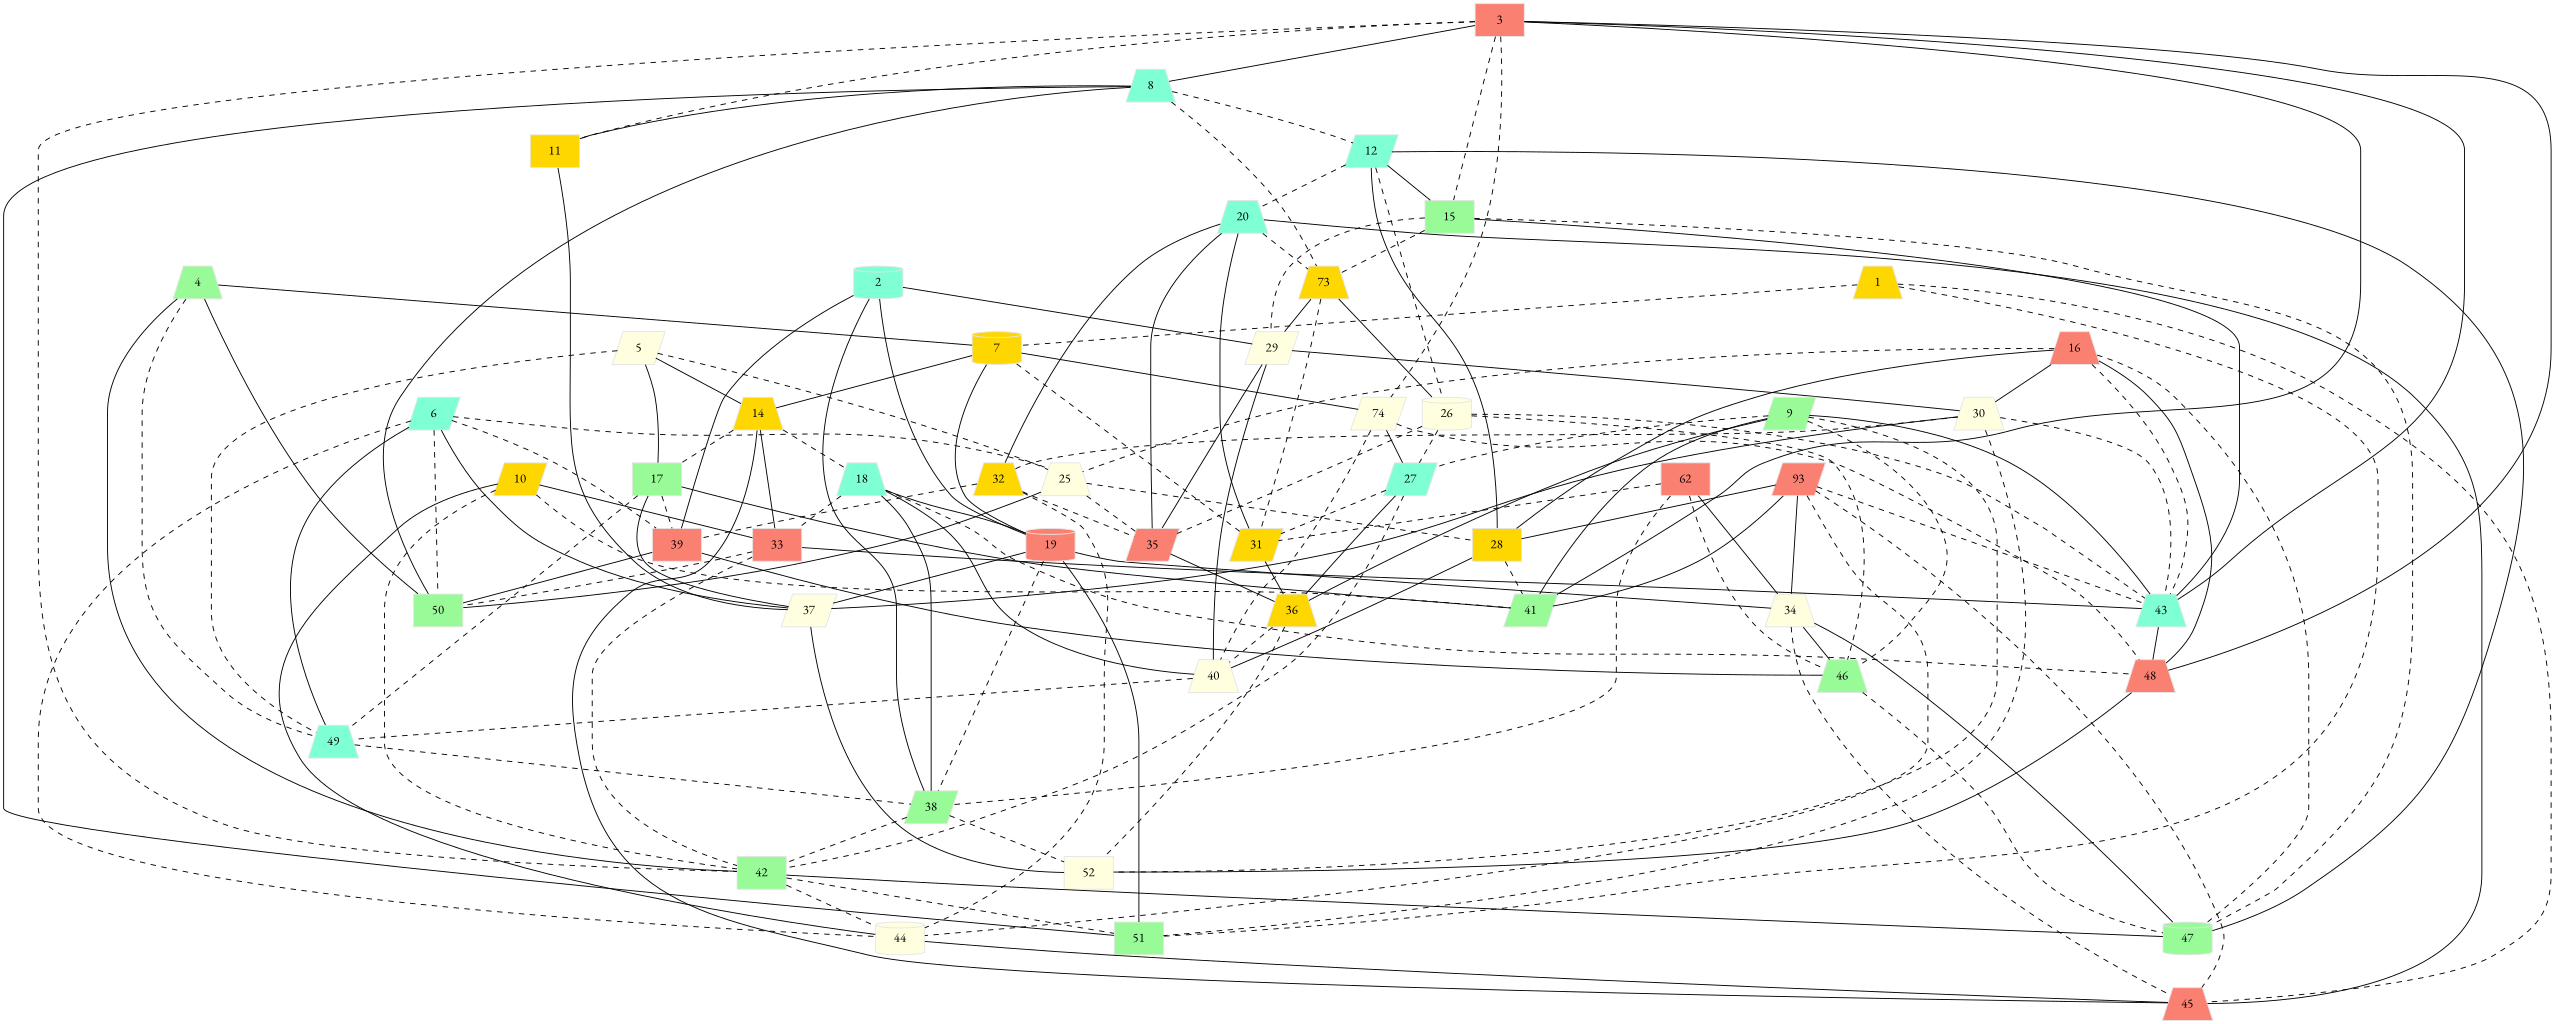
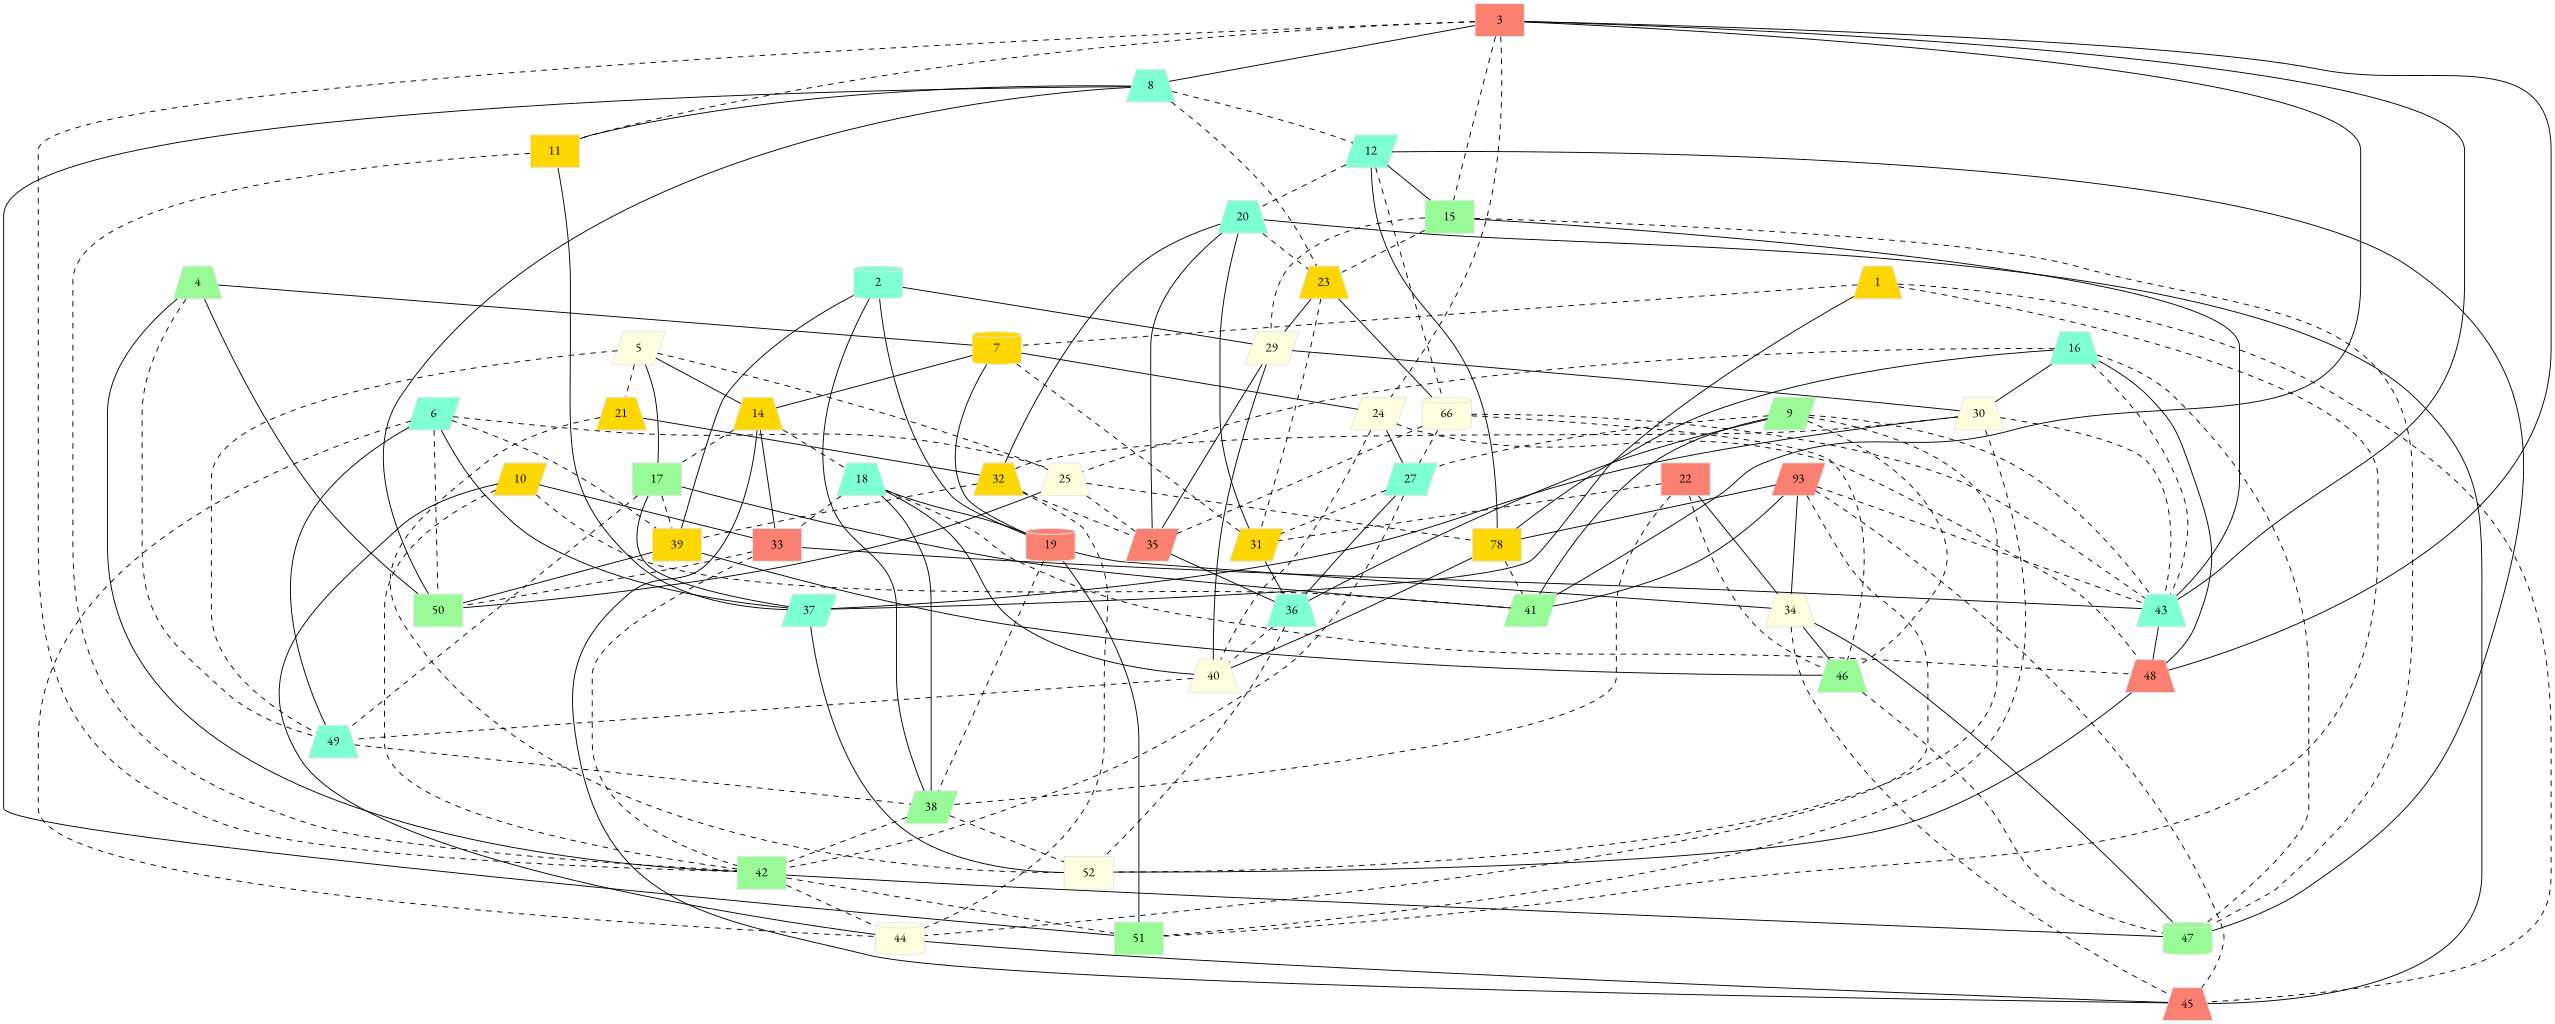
(1324, 282) -> (1324, 282)
(2075, 348) -> (2075, 348)
none -> (621, 414)
(1379, 414) -> (1379, 414)
(1447, 414) -> (1447, 414)
(2003, 460) -> (2003, 460)
(1686, 479) -> (1686, 479)
(677, 545) -> (677, 545)
(1497, 545) -> (1497, 545)
(939, 575) -> (1364, 586)
none -> (75, 582)
(809, 610) -> (809, 610)
(1292, 610) -> (1292, 610)
